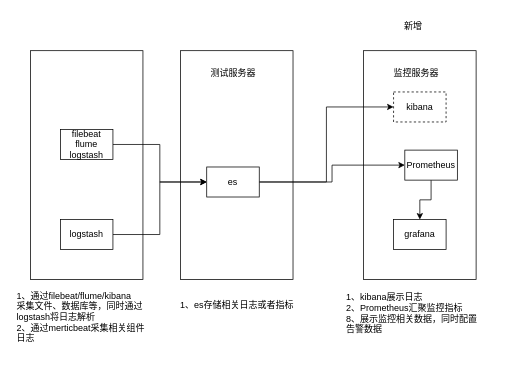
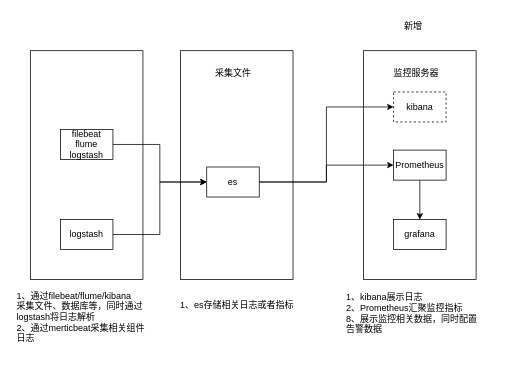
(233, 73) -> (233, 73)
(431, 165) -> (420, 165)
